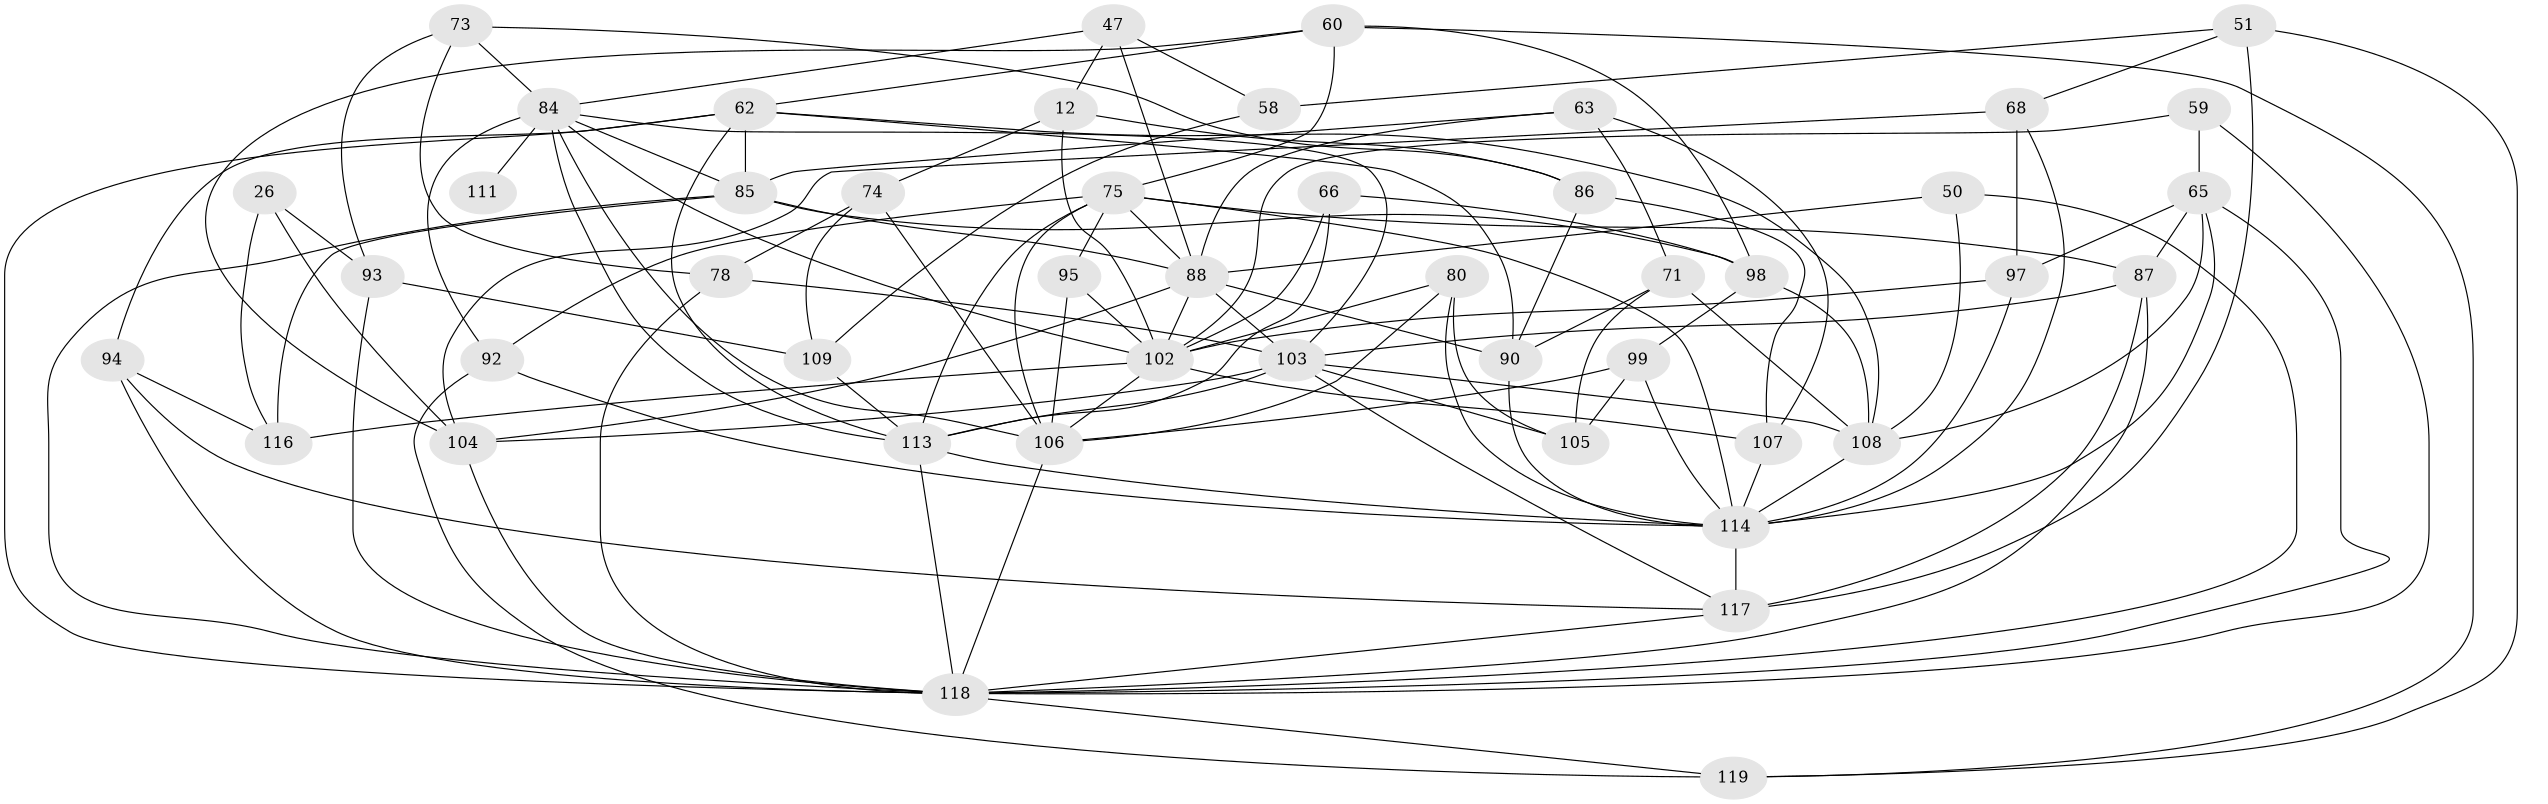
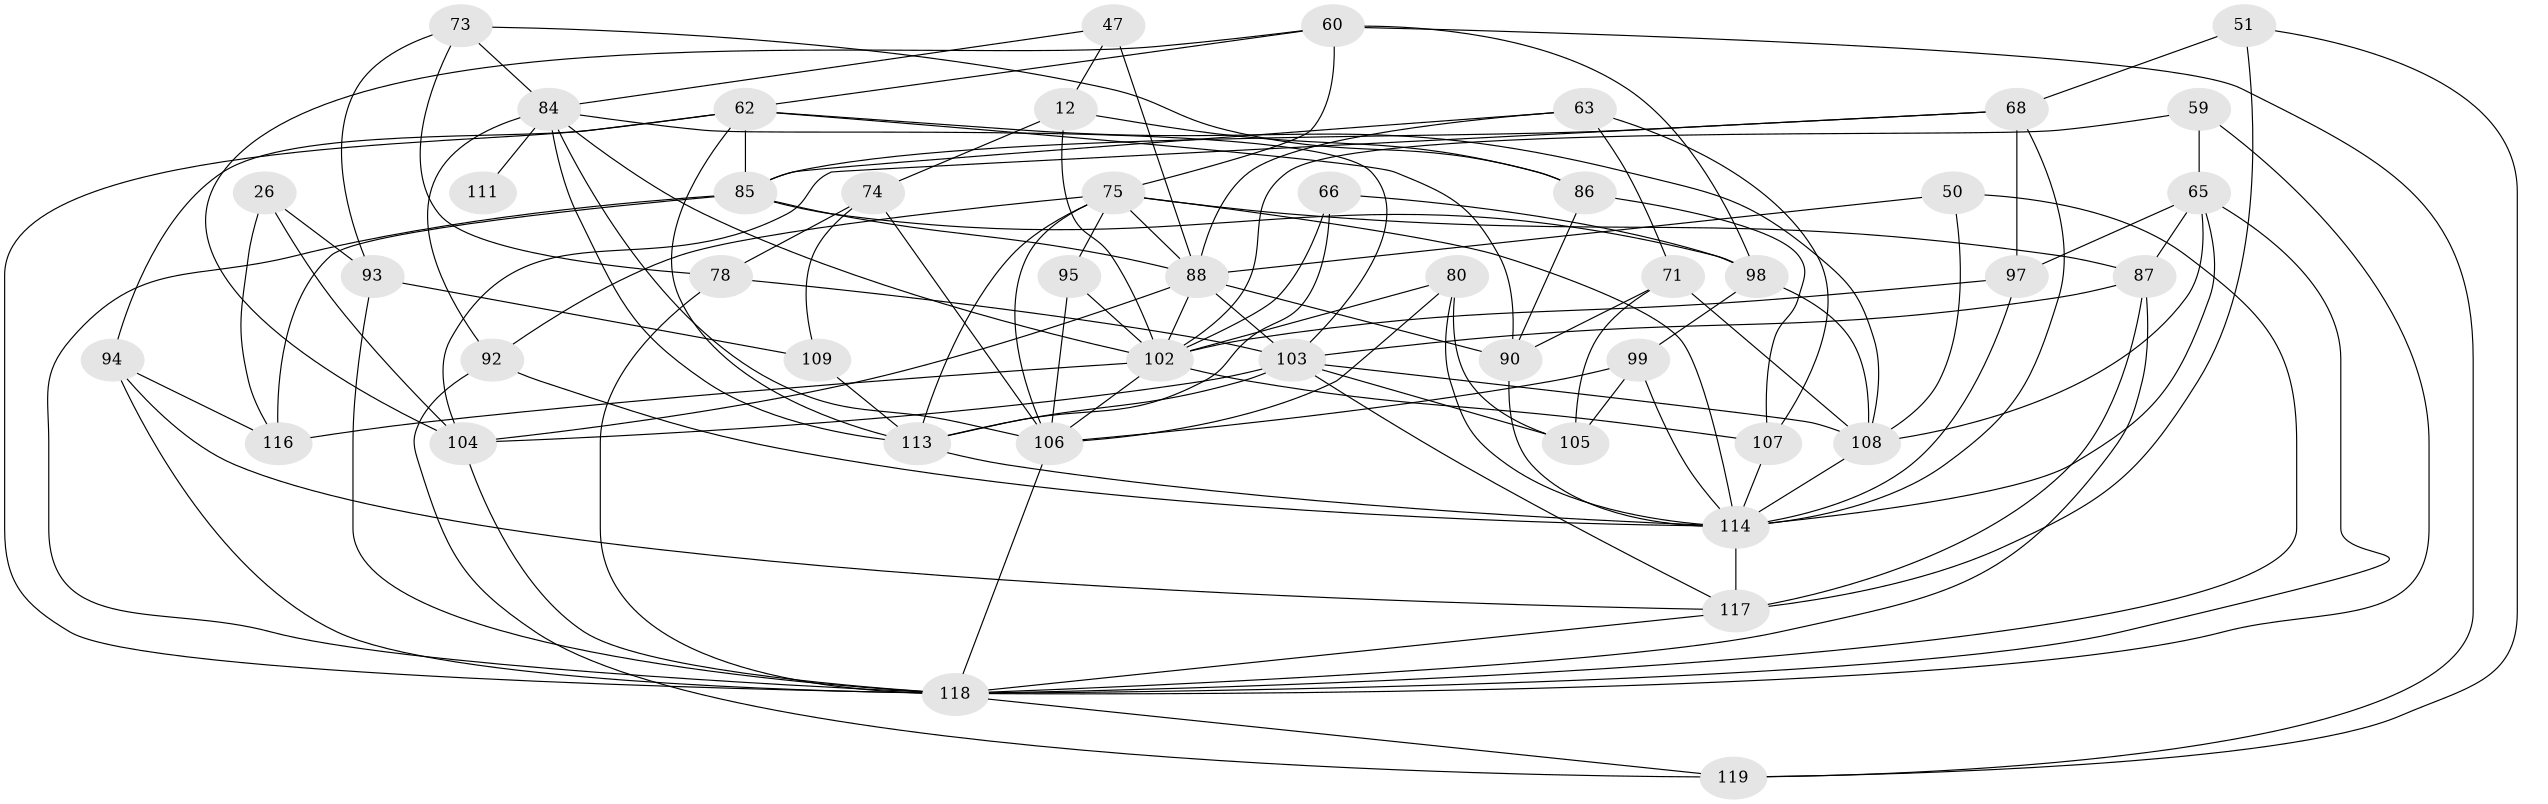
(1269, 109) -> none
(647, 151) -> (1377, 136)
(936, 564) -> none
